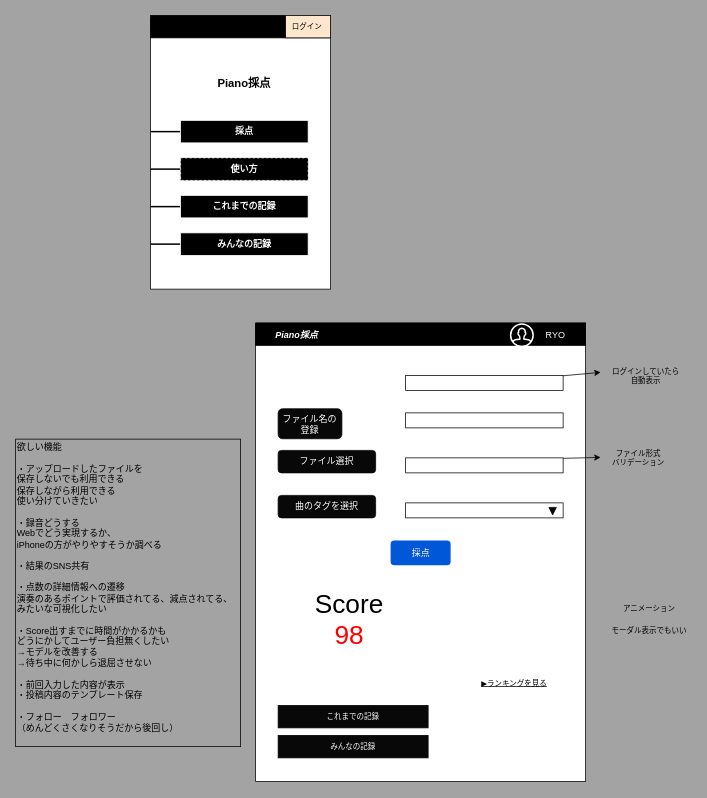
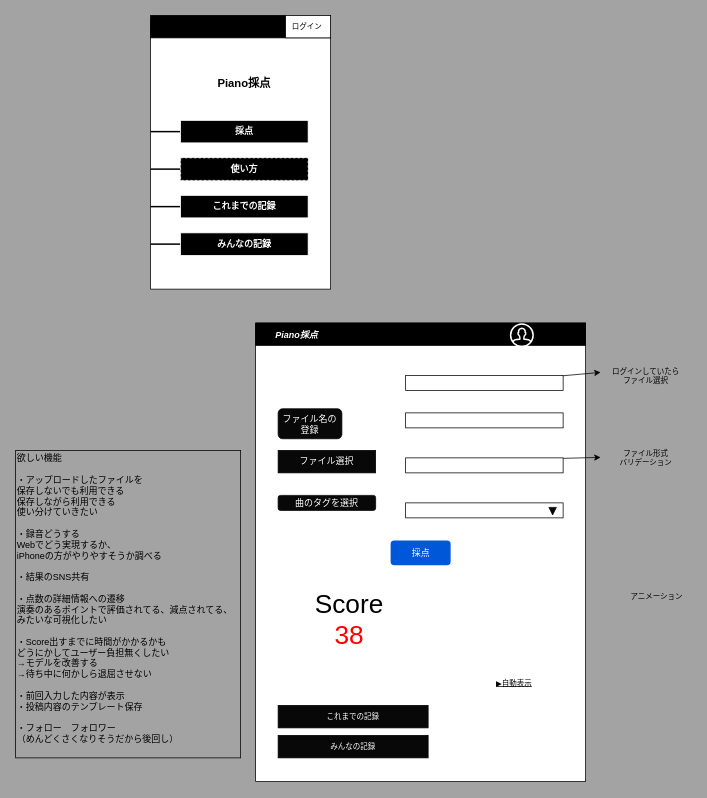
(308, 27) -> (308, 27)
(555, 332) -> none
(646, 375) -> (646, 375)
(638, 458) -> (645, 458)
(327, 462) -> (327, 462)
(327, 507) -> (327, 503)
(128, 593) -> (128, 604)
(649, 608) -> (657, 597)
(349, 619) -> (349, 619)
(649, 630) -> none
(514, 683) -> (514, 683)
